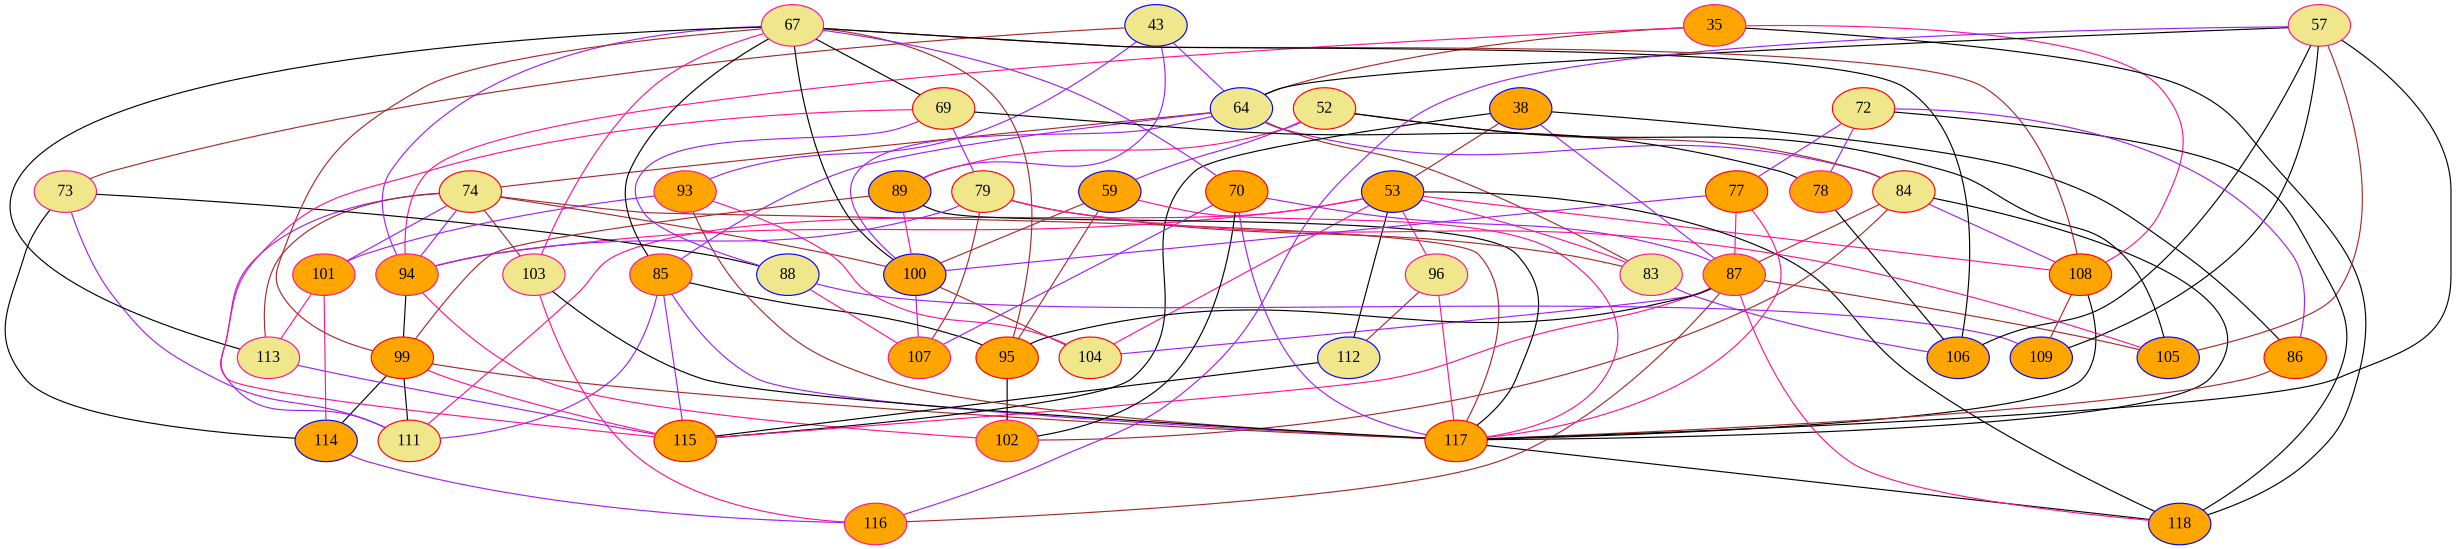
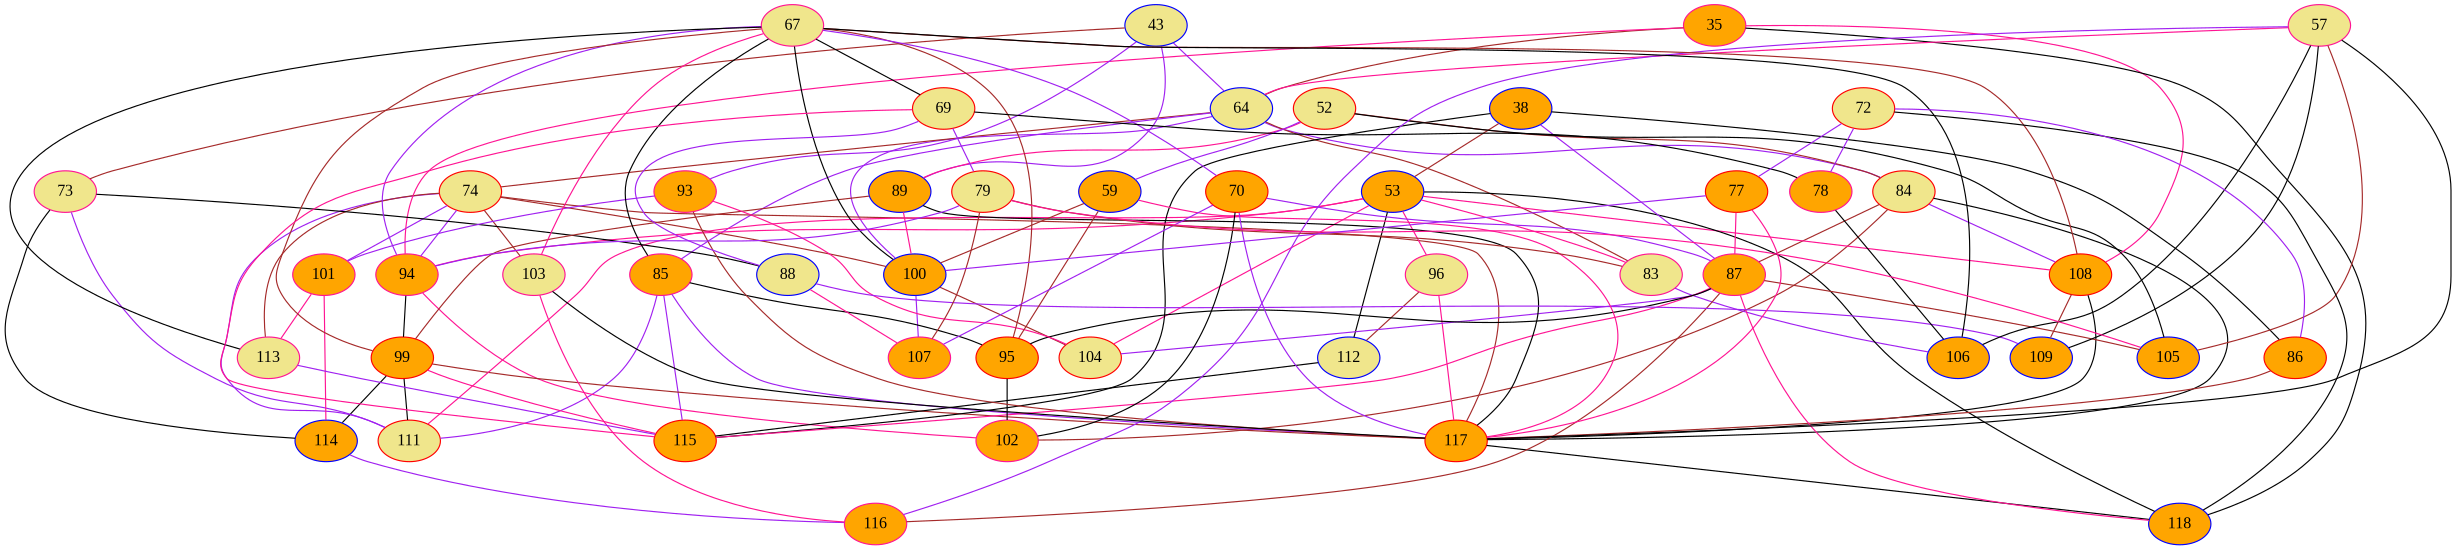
(1544, 63) -> (1544, 63)
